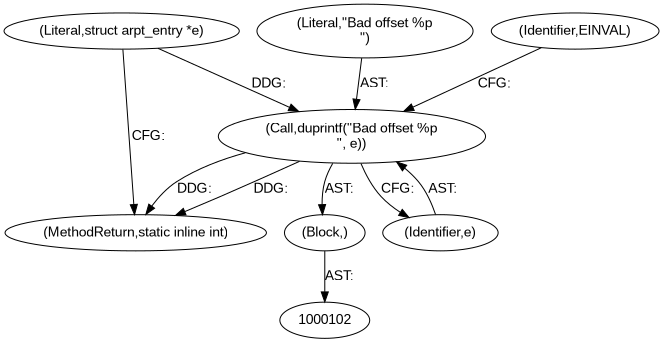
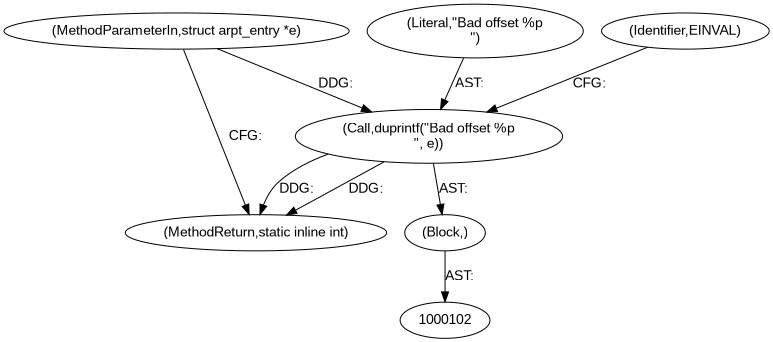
(122, 31) -> (177, 31)
(440, 233) -> none
